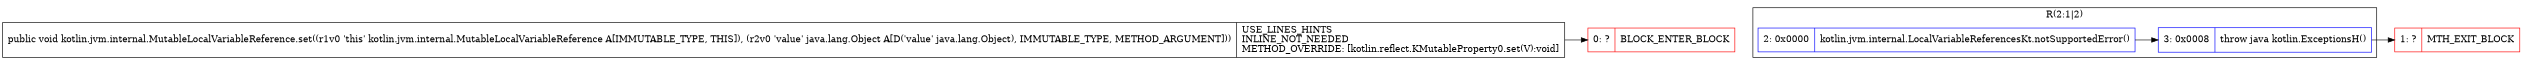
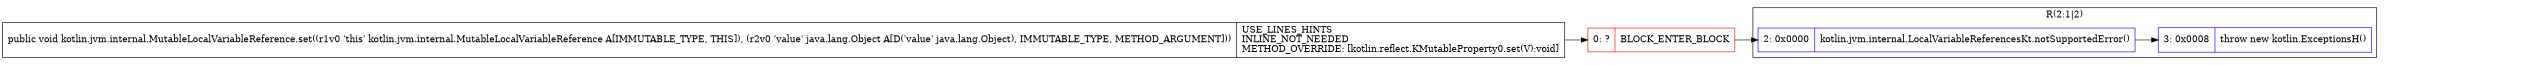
none -> (1743, 40)
(2293, 40) -> (2293, 40)
(2457, 40) -> none
